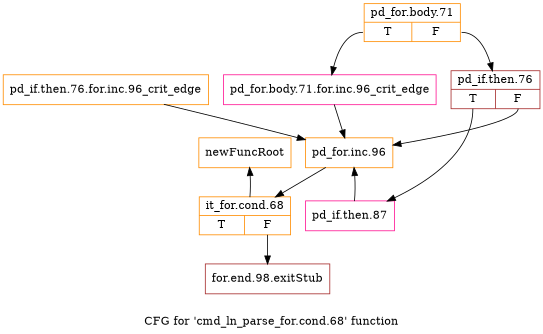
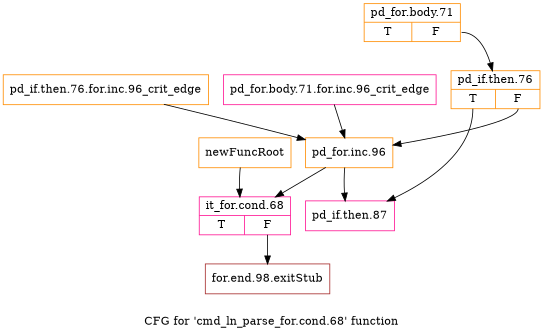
(343, 45) -> none
(496, 90) -> (496, 90)
(250, 186) -> (240, 178)
(355, 188) -> (344, 180)
(245, 216) -> (245, 216)
